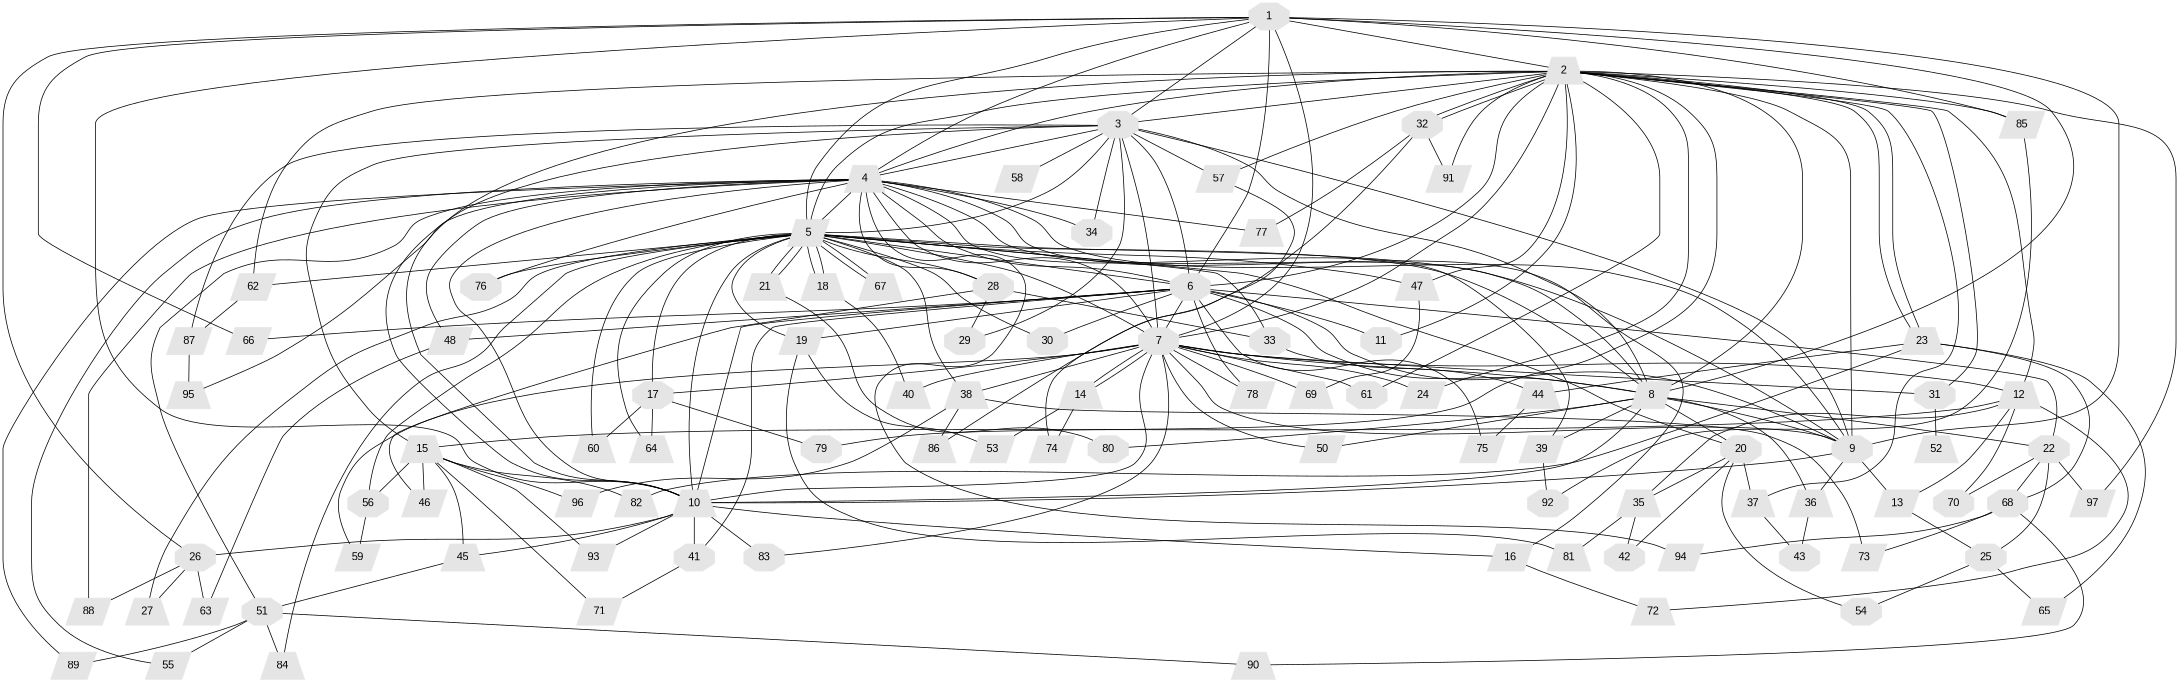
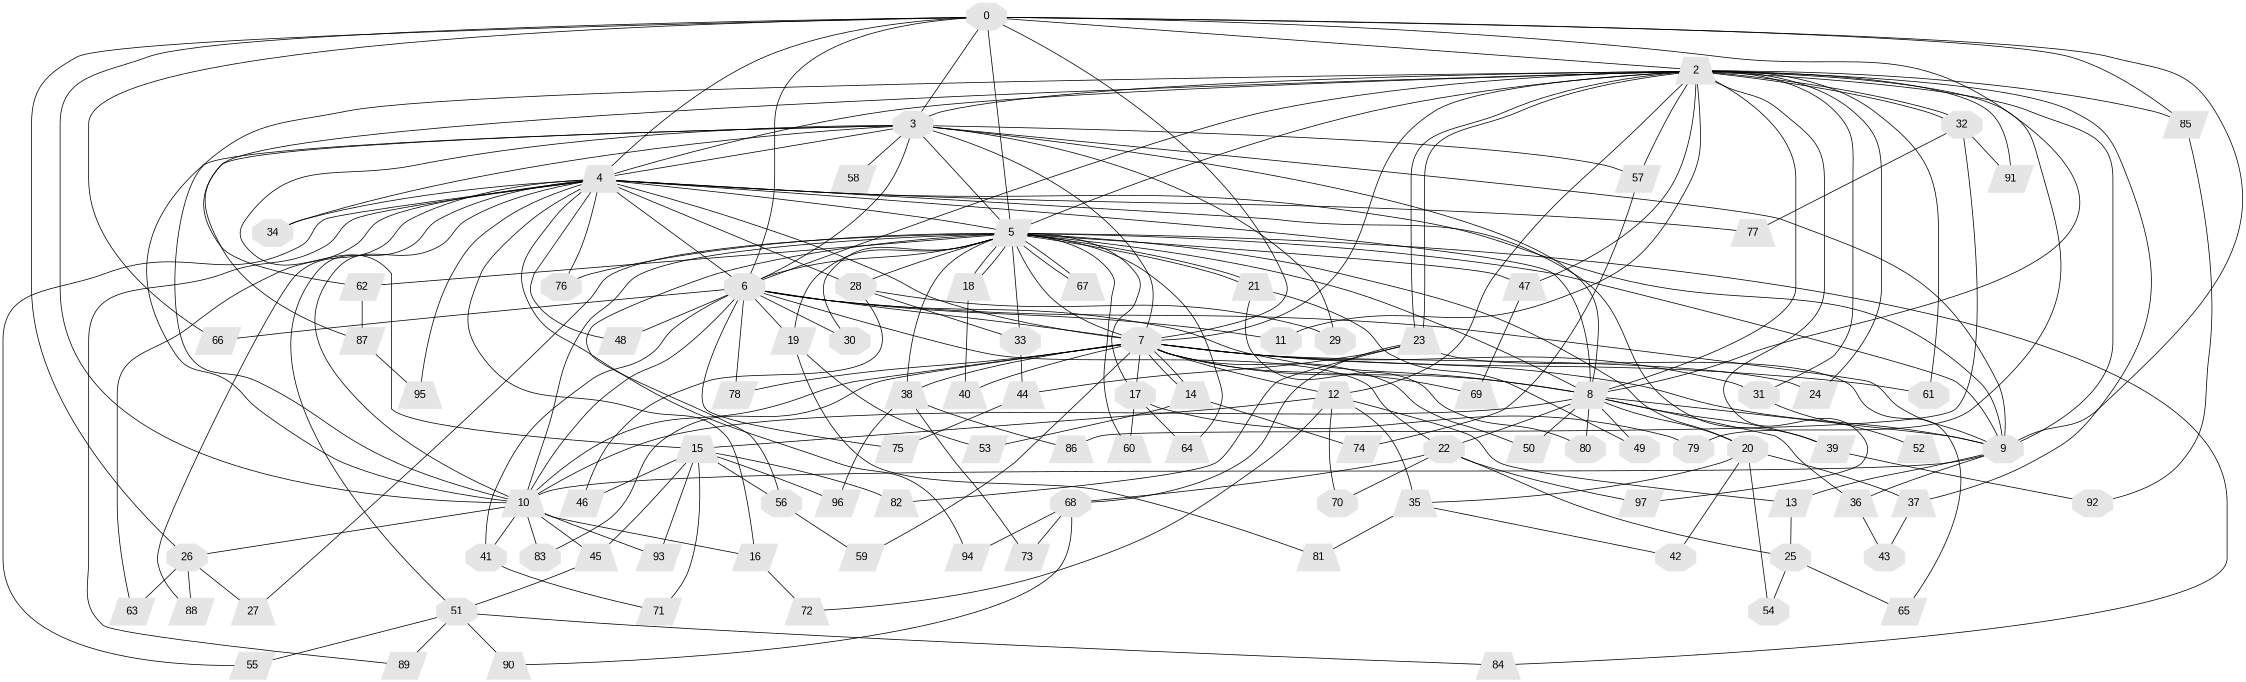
(1269, 17) -> (987, 17)
(282, 438) -> (238, 293)
none -> (1640, 449)
